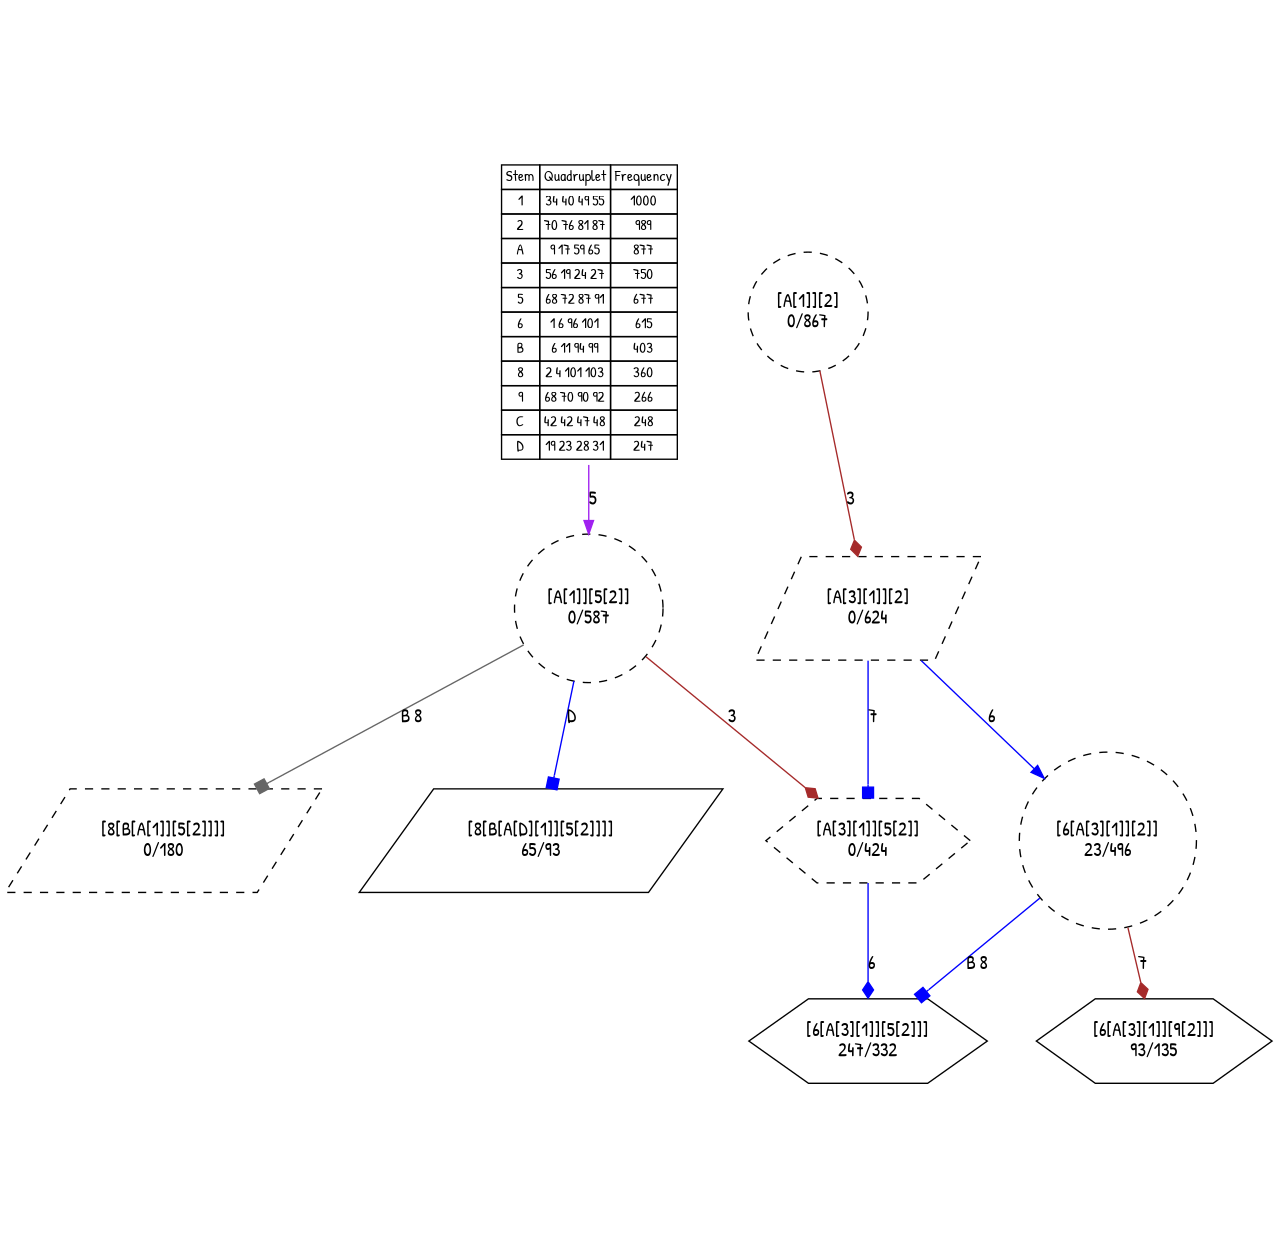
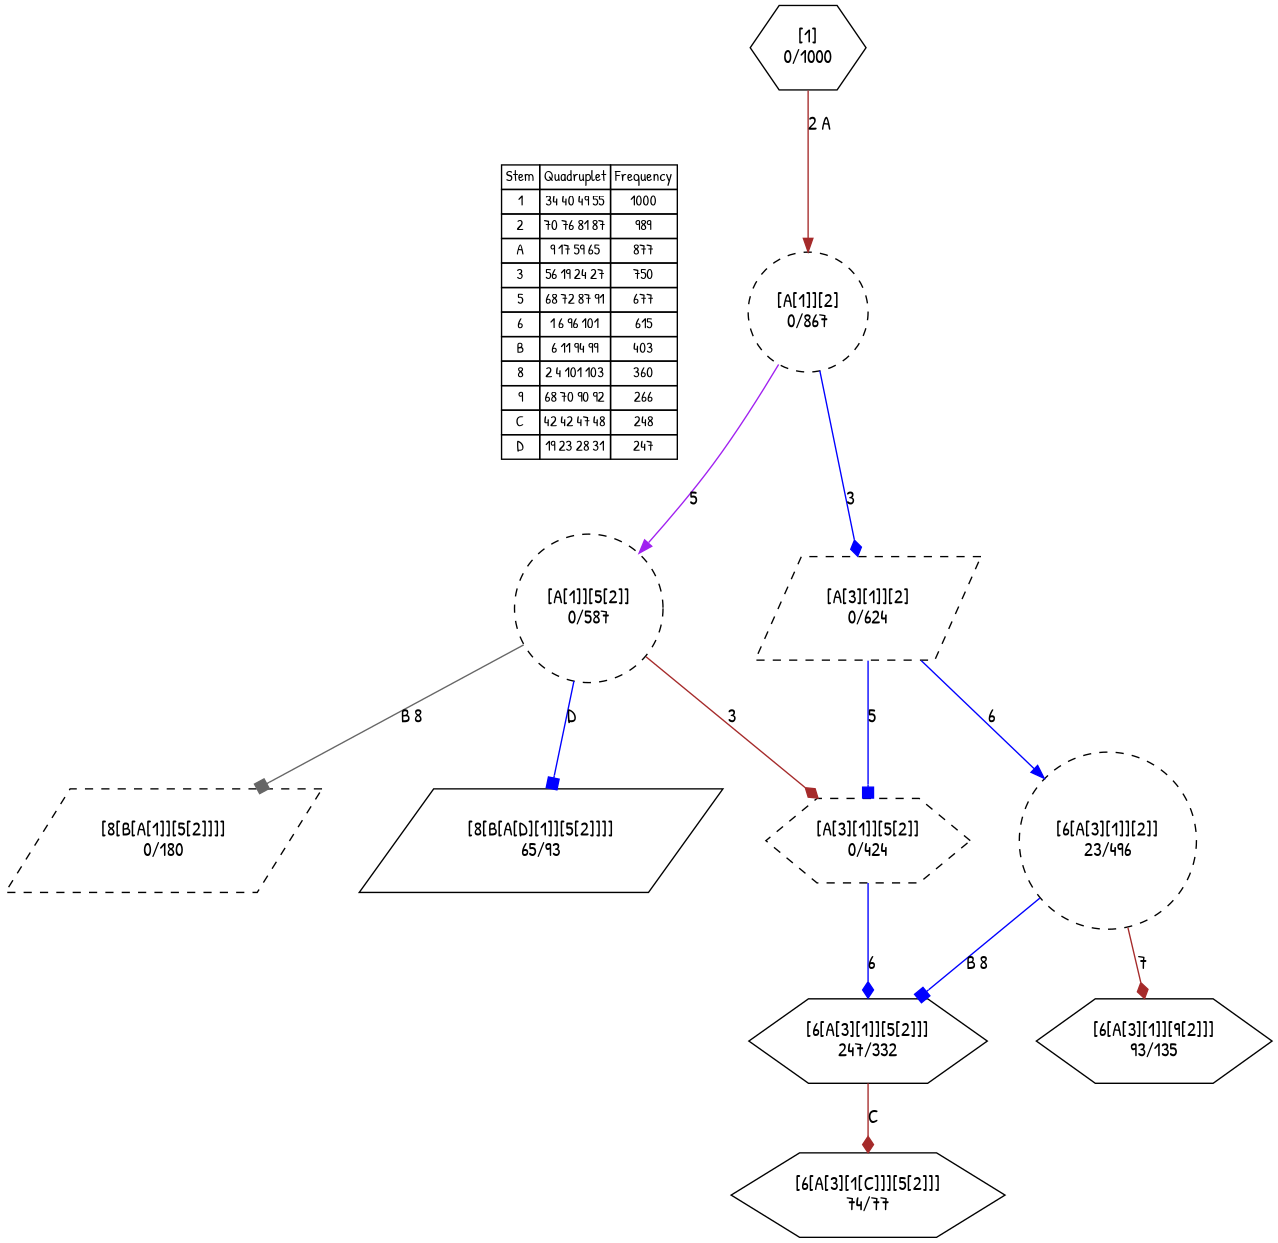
none -> (808, 48)
(837, 455) -> (837, 455)
(589, 493) -> (718, 457)
(875, 717) -> (875, 717)
none -> (868, 1195)
